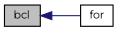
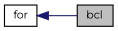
(66, 16) -> (63, 16)
